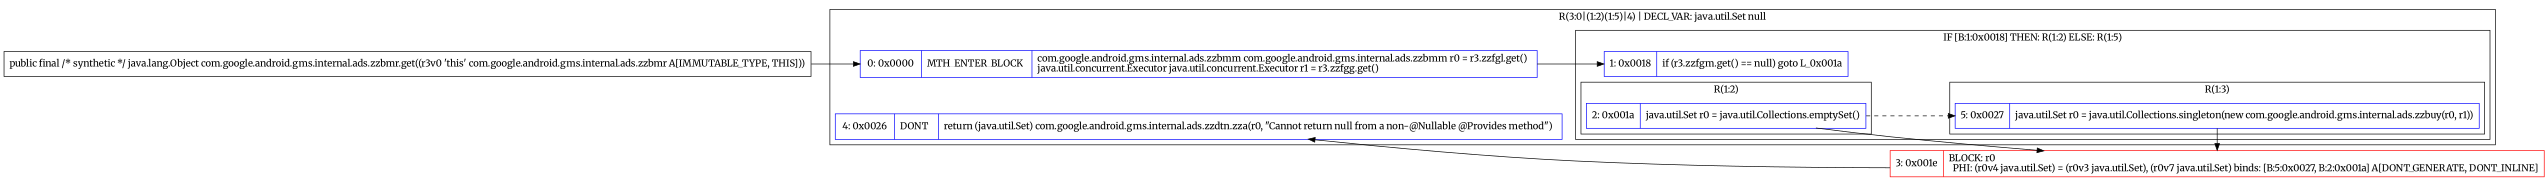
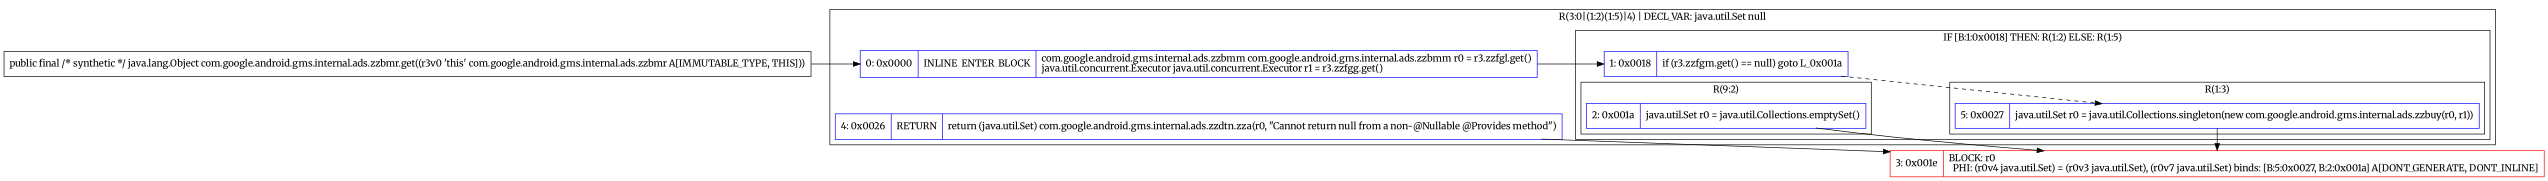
(975, 64) -> (977, 64)
(1726, 90) -> (1726, 90)
(1907, 116) -> (1968, 90)
(914, 126) -> (917, 126)
(1602, 162) -> (1712, 145)
